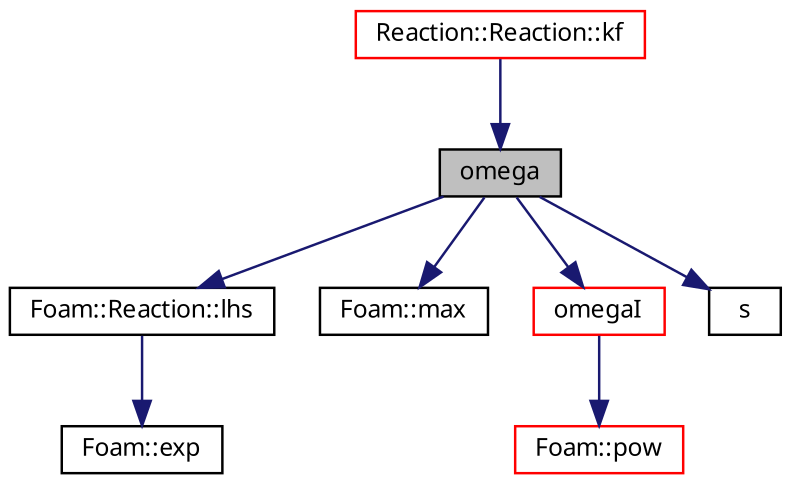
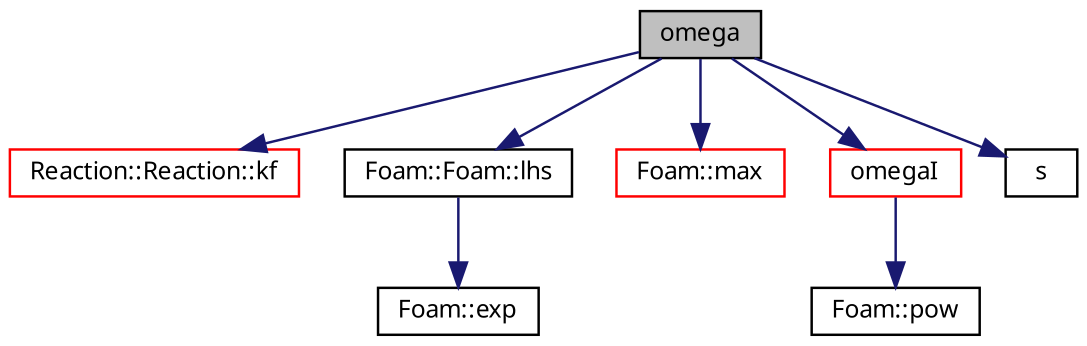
(500, 91) -> (452, 98)
(142, 311) -> (458, 173)
(404, 311) -> (700, 173)
(599, 450) -> (896, 311)
